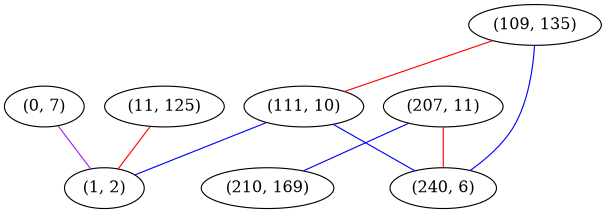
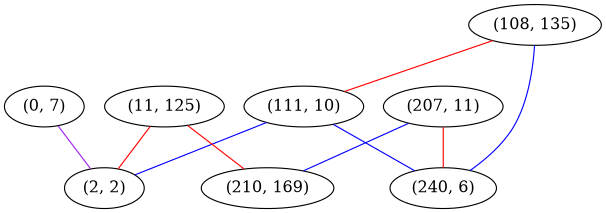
(535, 25) -> (535, 25)
none -> (219, 149)
(104, 188) -> (104, 188)
